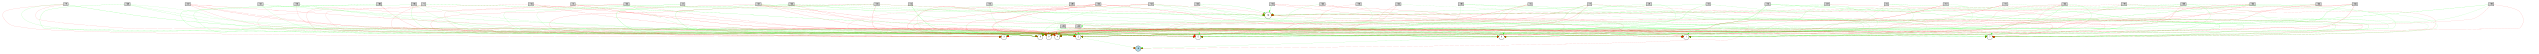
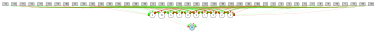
(1174, 23) -> (131, 8)
